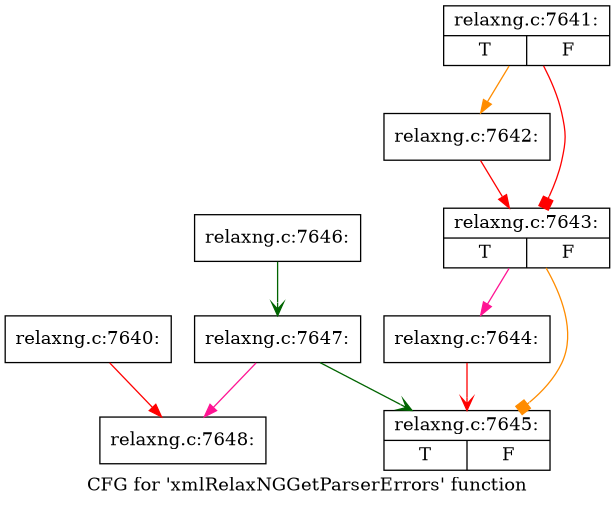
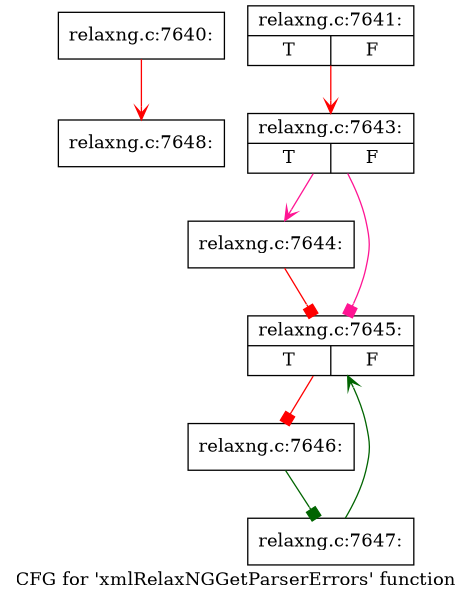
(565, 130) -> (331, 83)
(467, 137) -> none
(278, 282) -> (297, 489)
(498, 286) -> (302, 192)
(568, 339) -> (369, 238)
(467, 380) -> (296, 286)
(131, 385) -> (141, 83)
(235, 385) -> none
none -> (302, 394)
